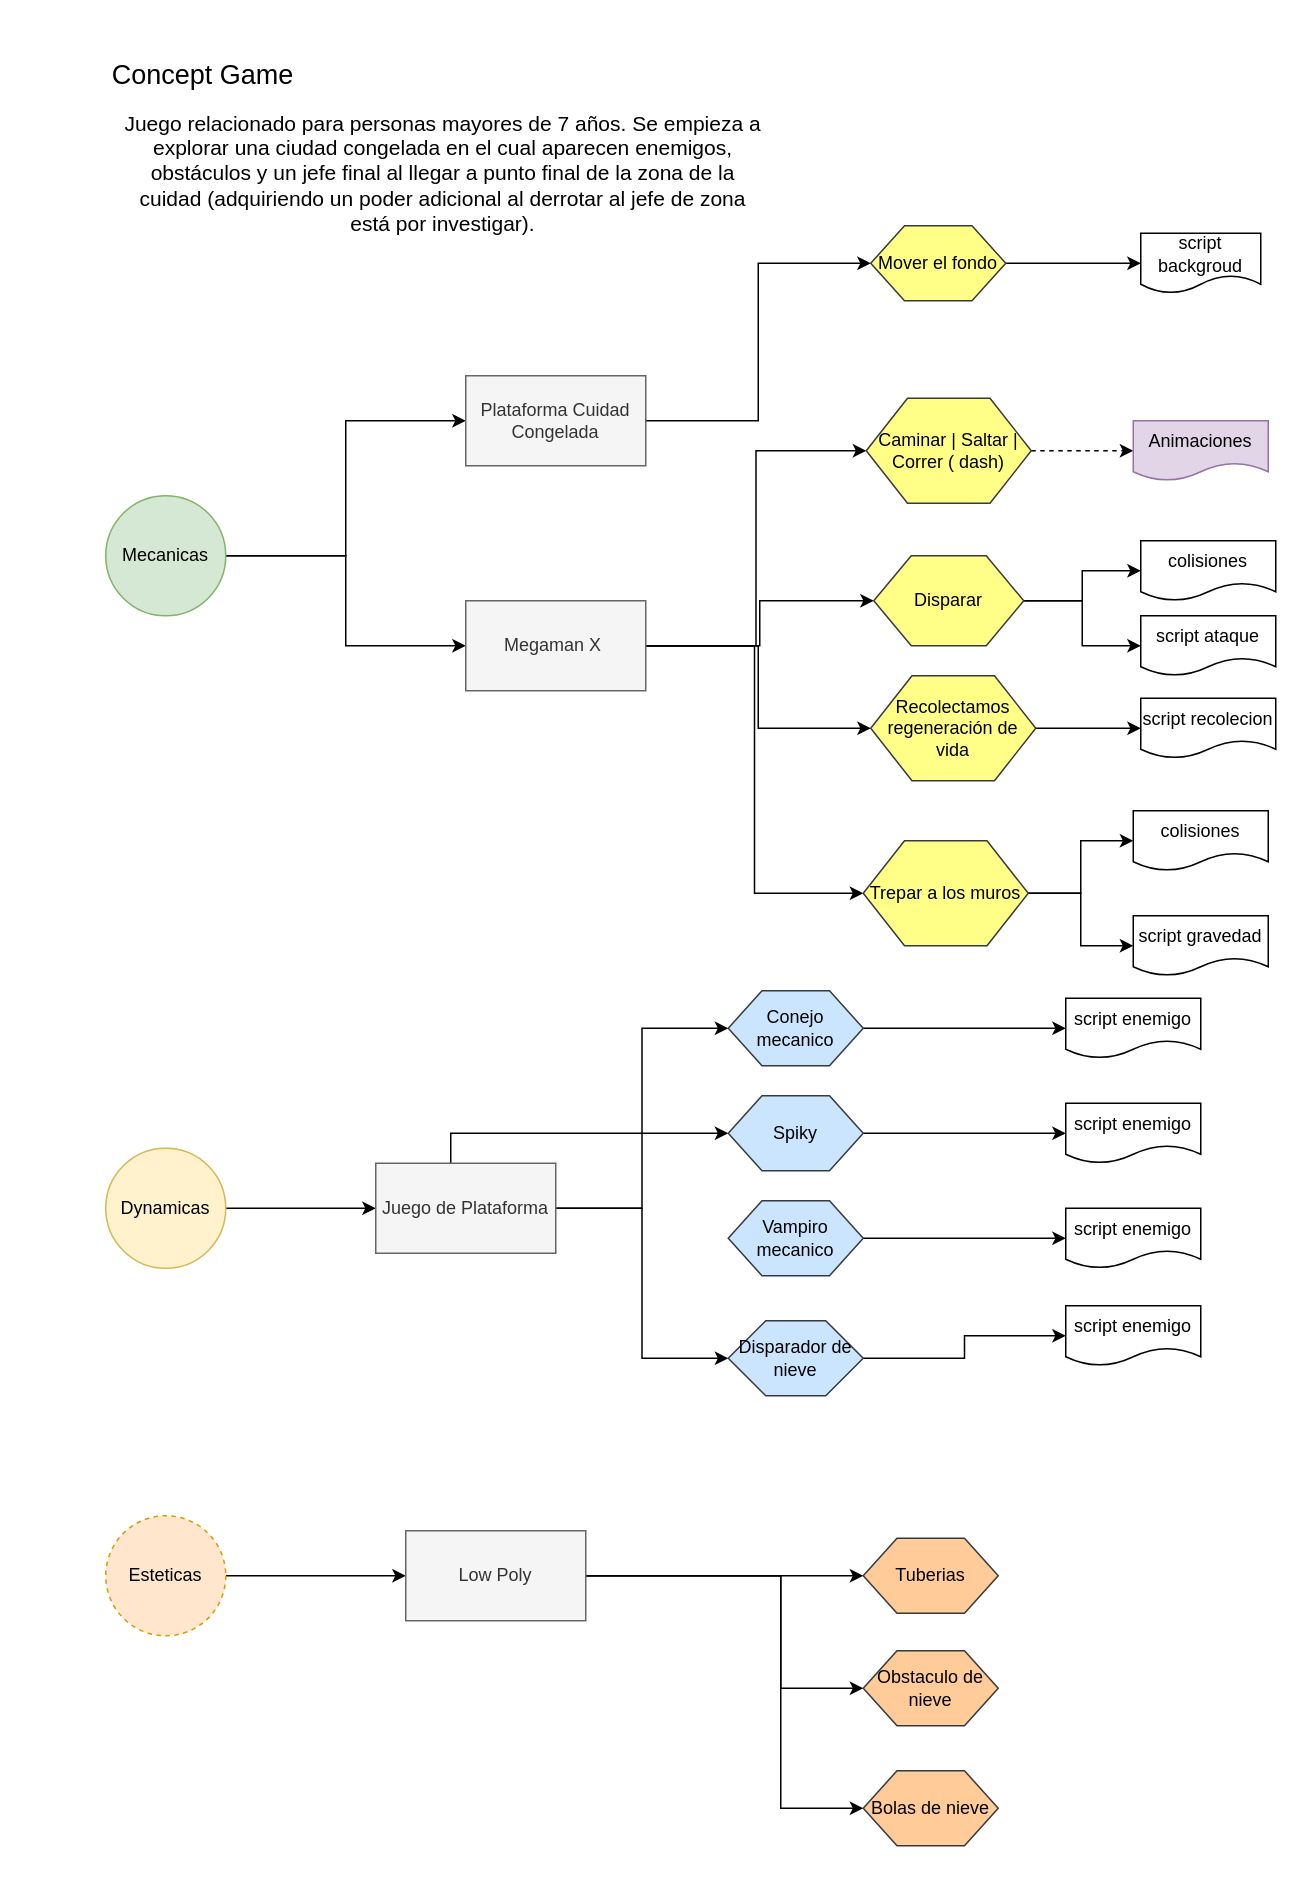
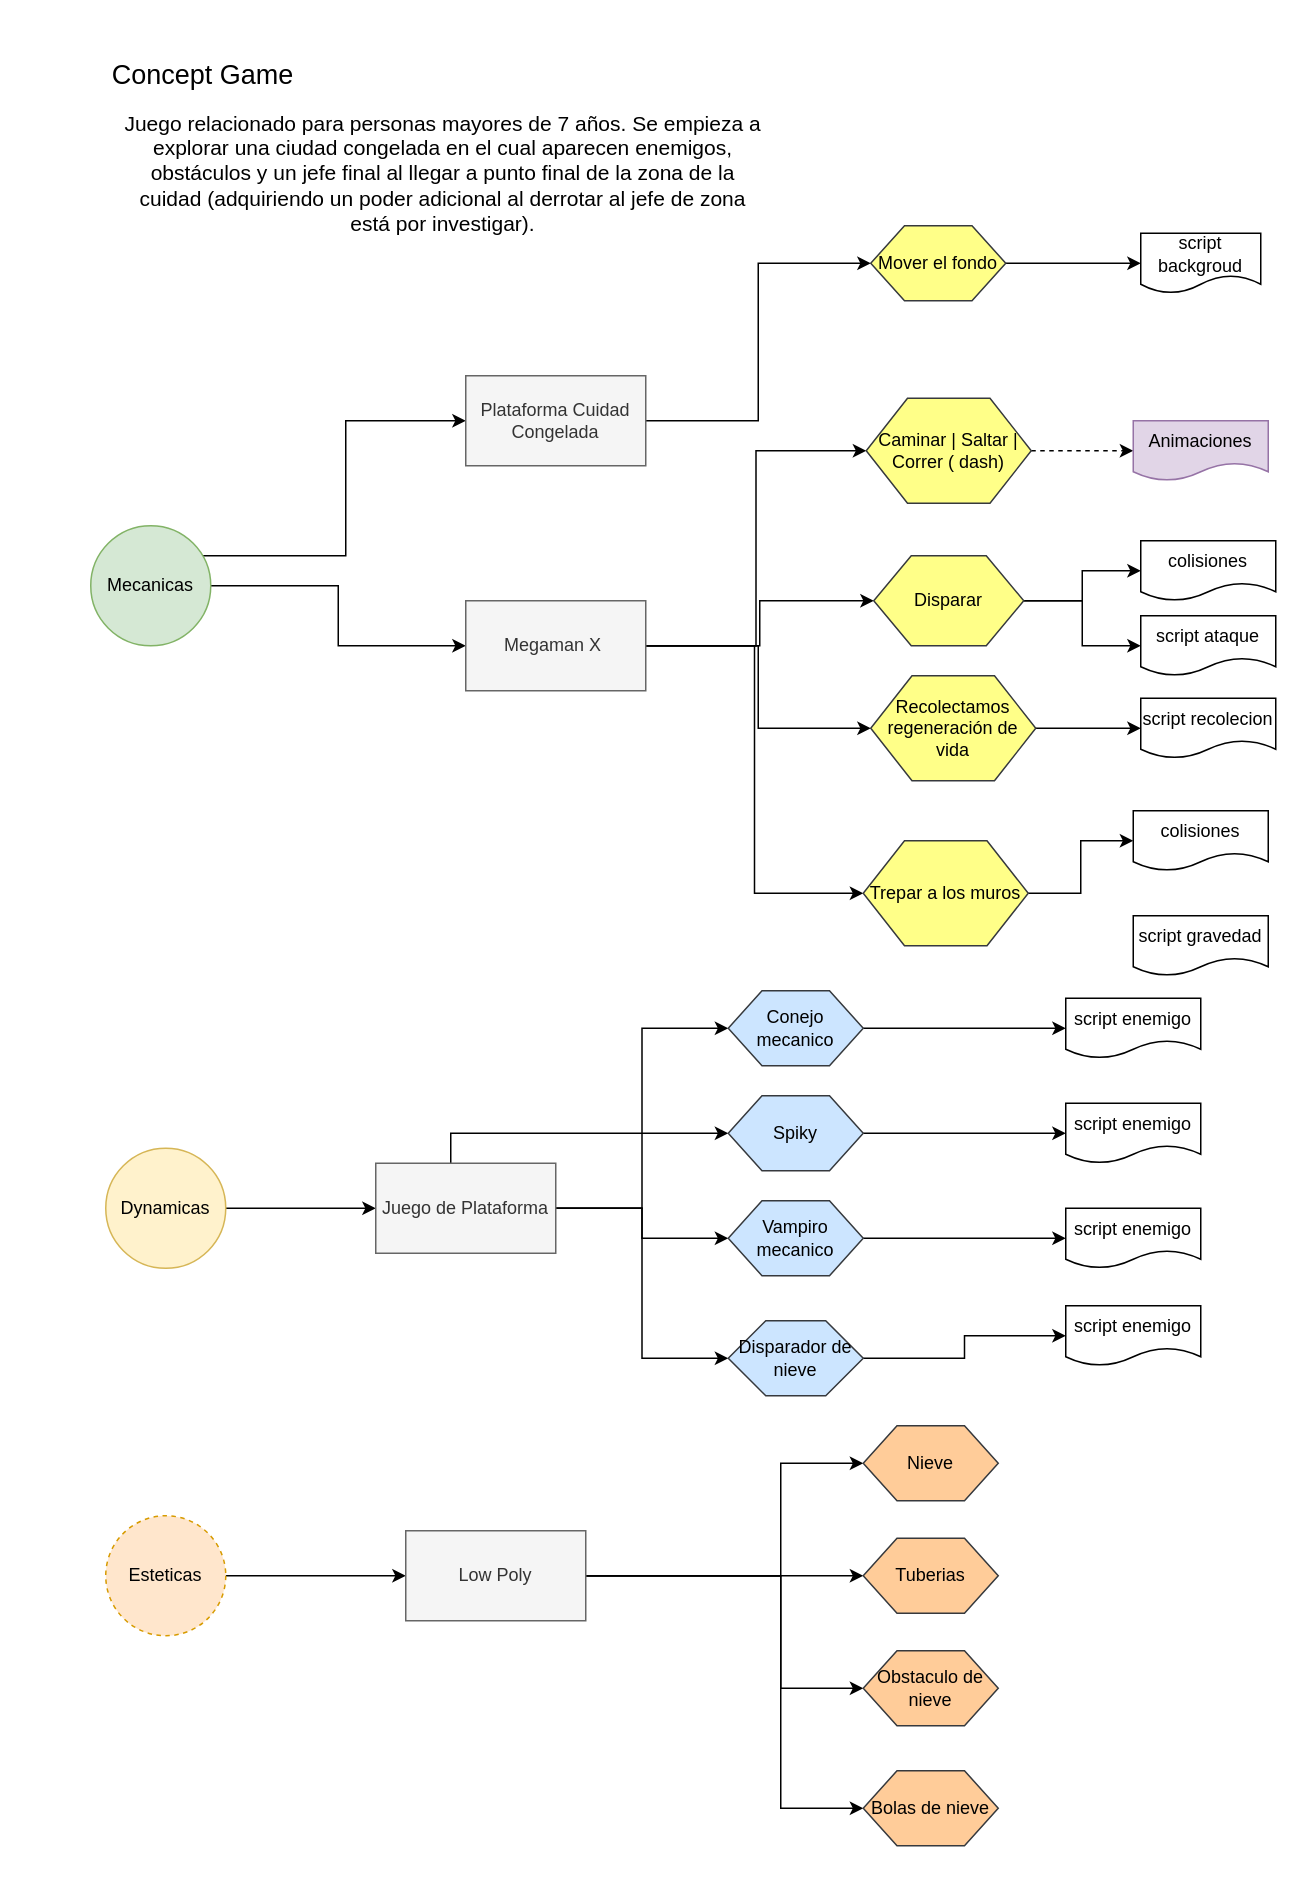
(166, 556) -> (151, 586)
(1081, 941) -> none
none -> (681, 1238)
none -> (931, 1463)
none -> (781, 1482)
